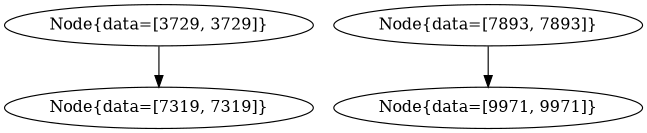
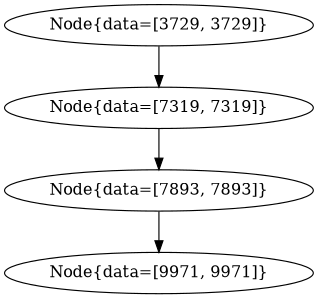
none -> (159, 144)
